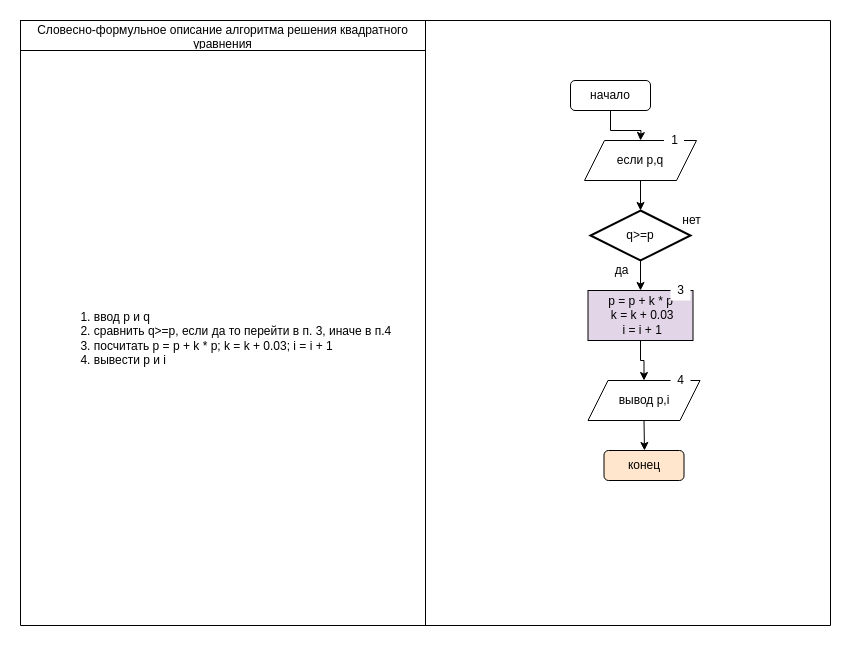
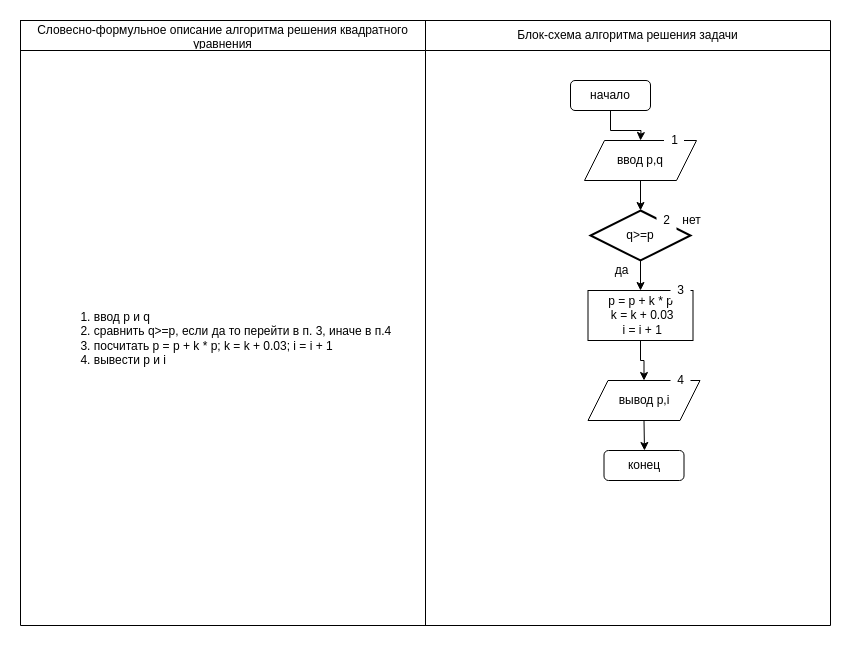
none -> (628, 36)
(641, 161) -> (641, 161)
none -> (667, 221)
(641, 316) -> (641, 316)
(644, 466) -> (644, 466)
